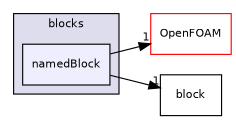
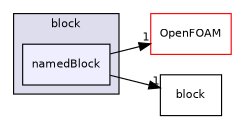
(66, 24) -> (66, 24)
